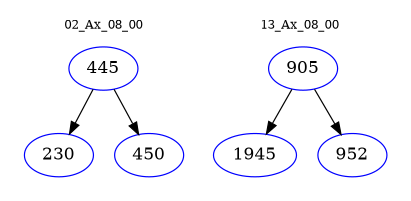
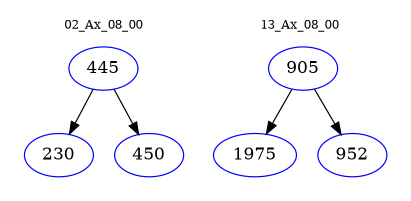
(255, 155) -> (255, 155)
